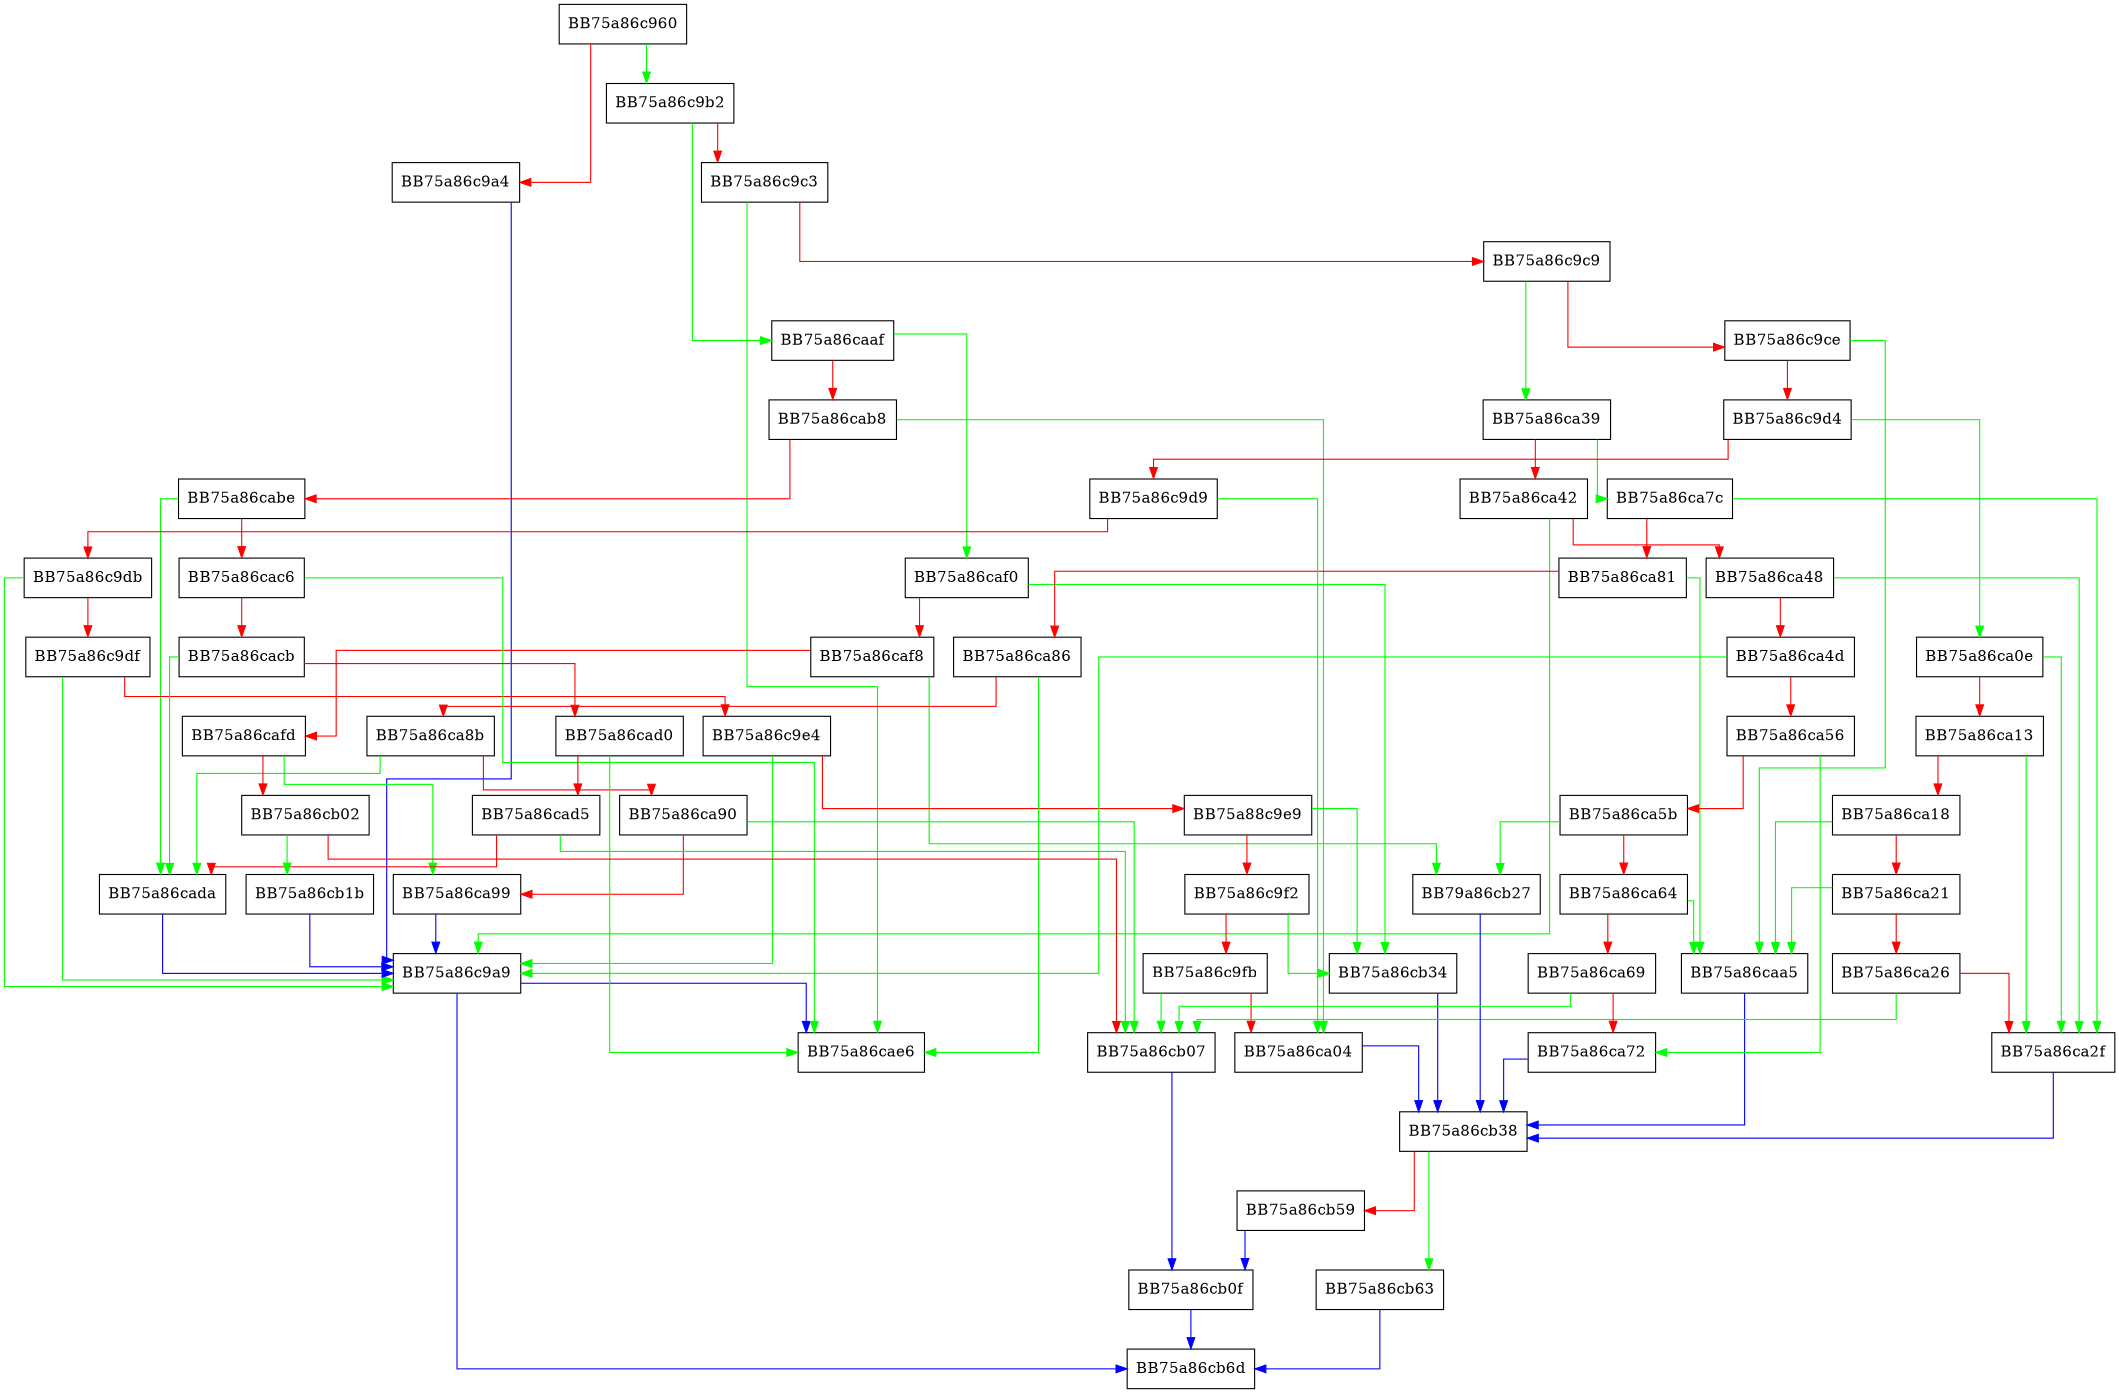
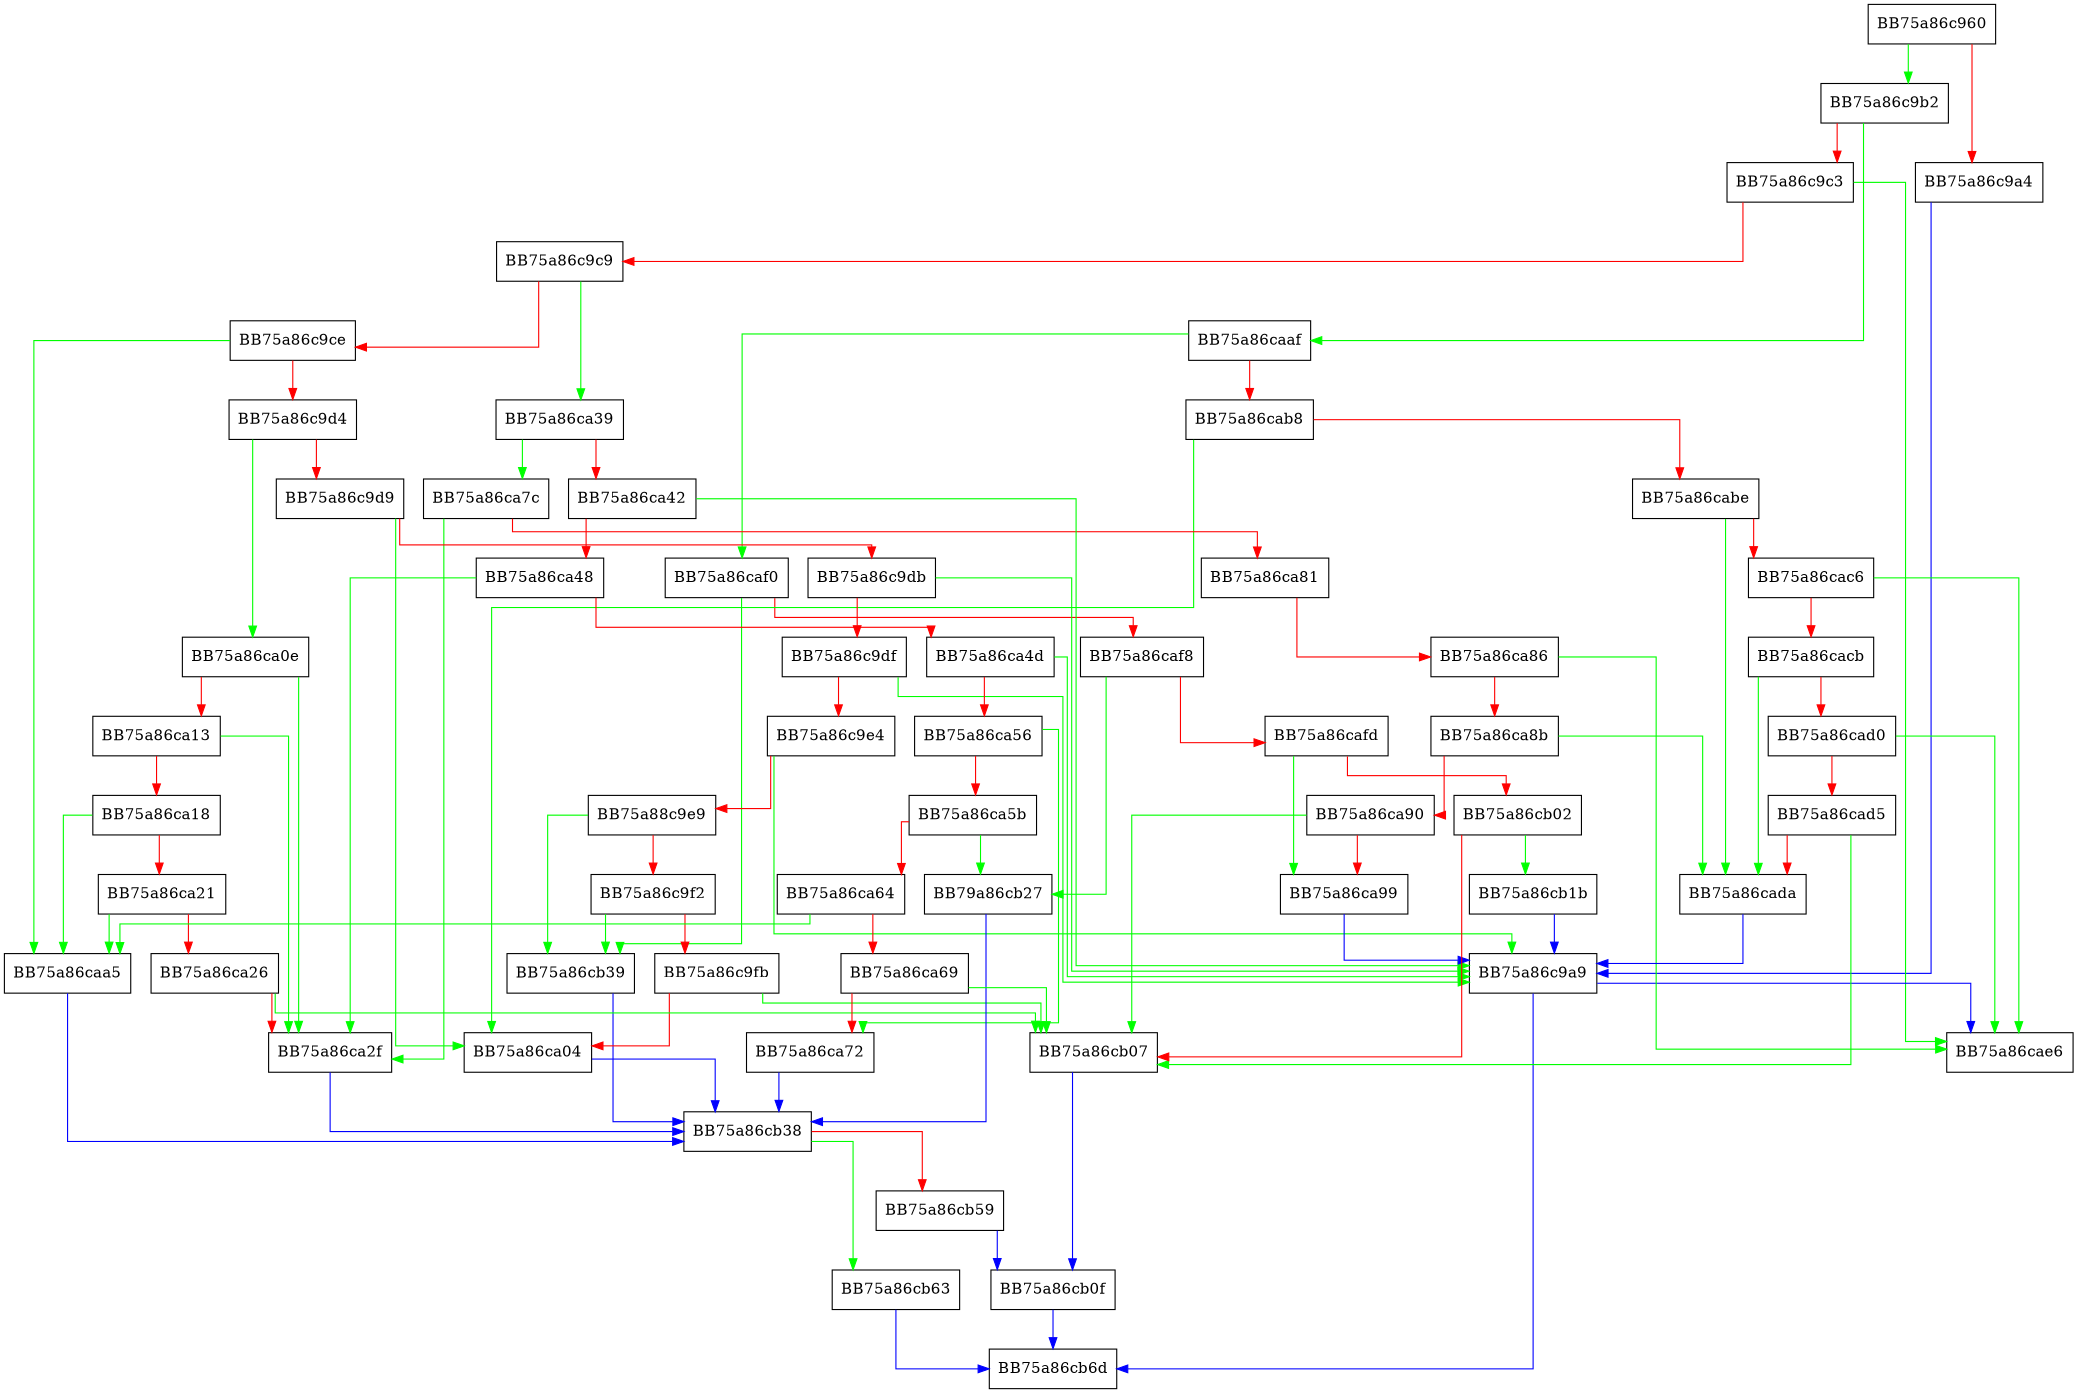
(1700, 753) -> none
(1393, 973) -> (571, 973)
